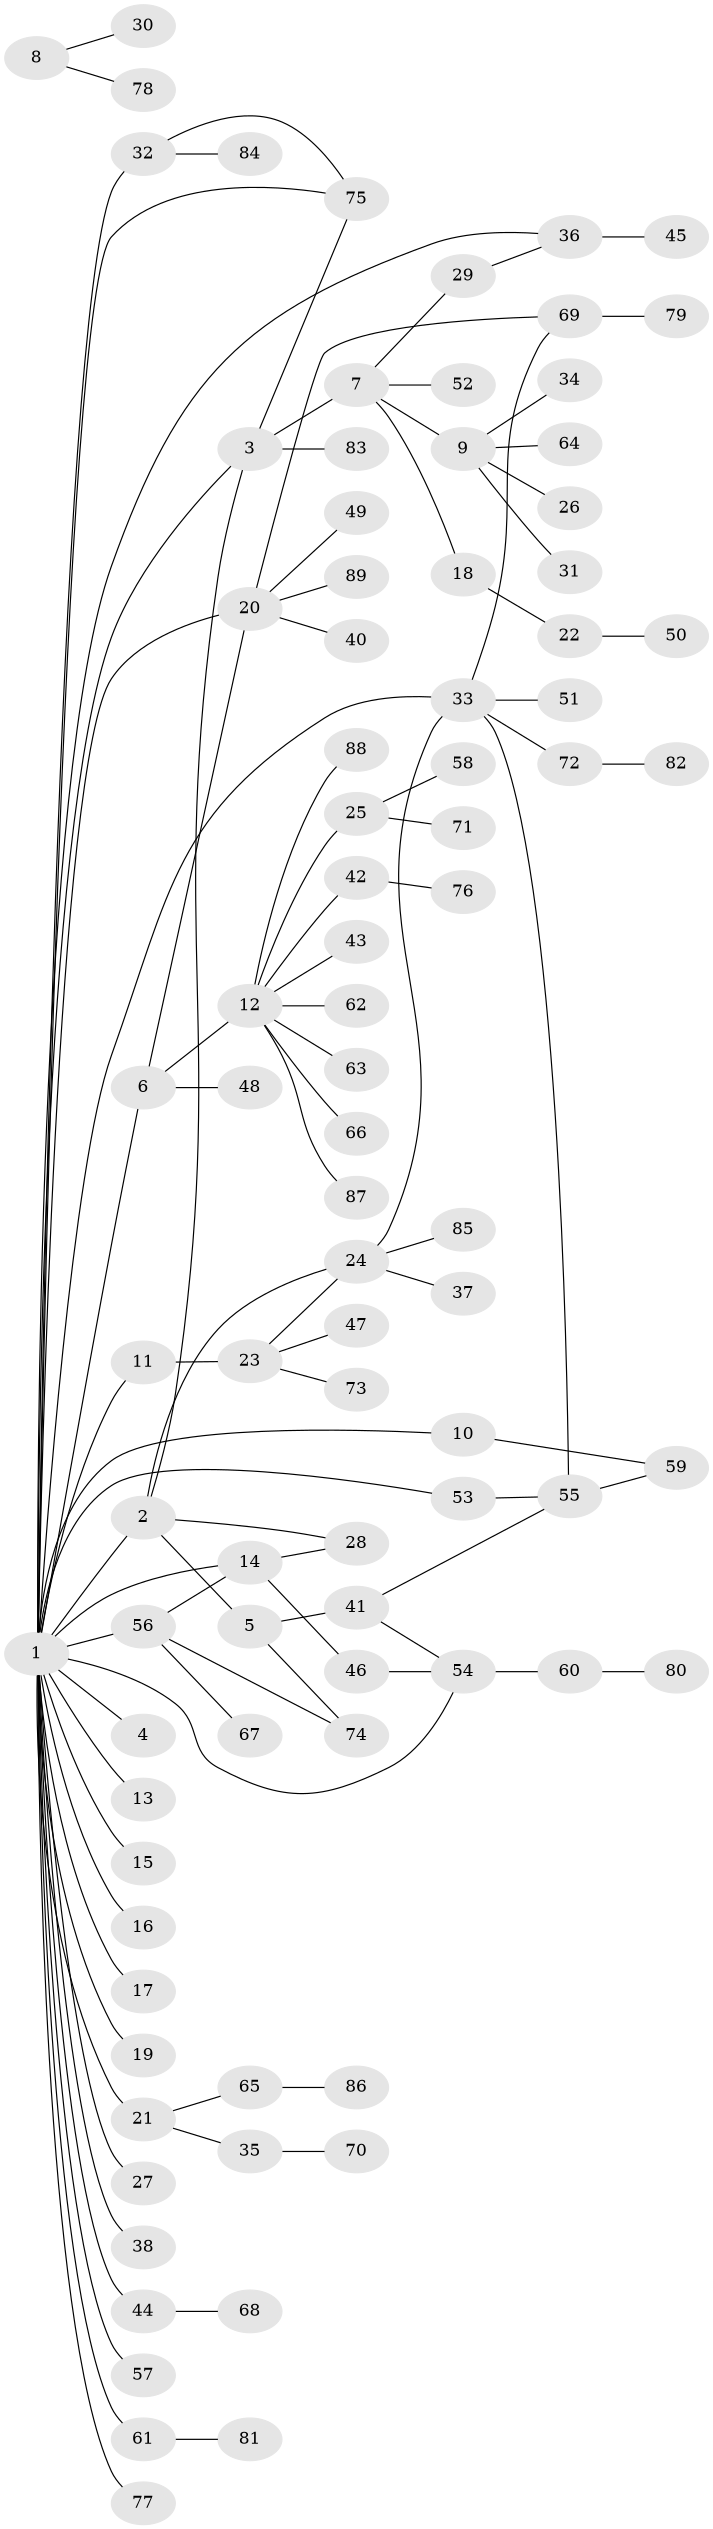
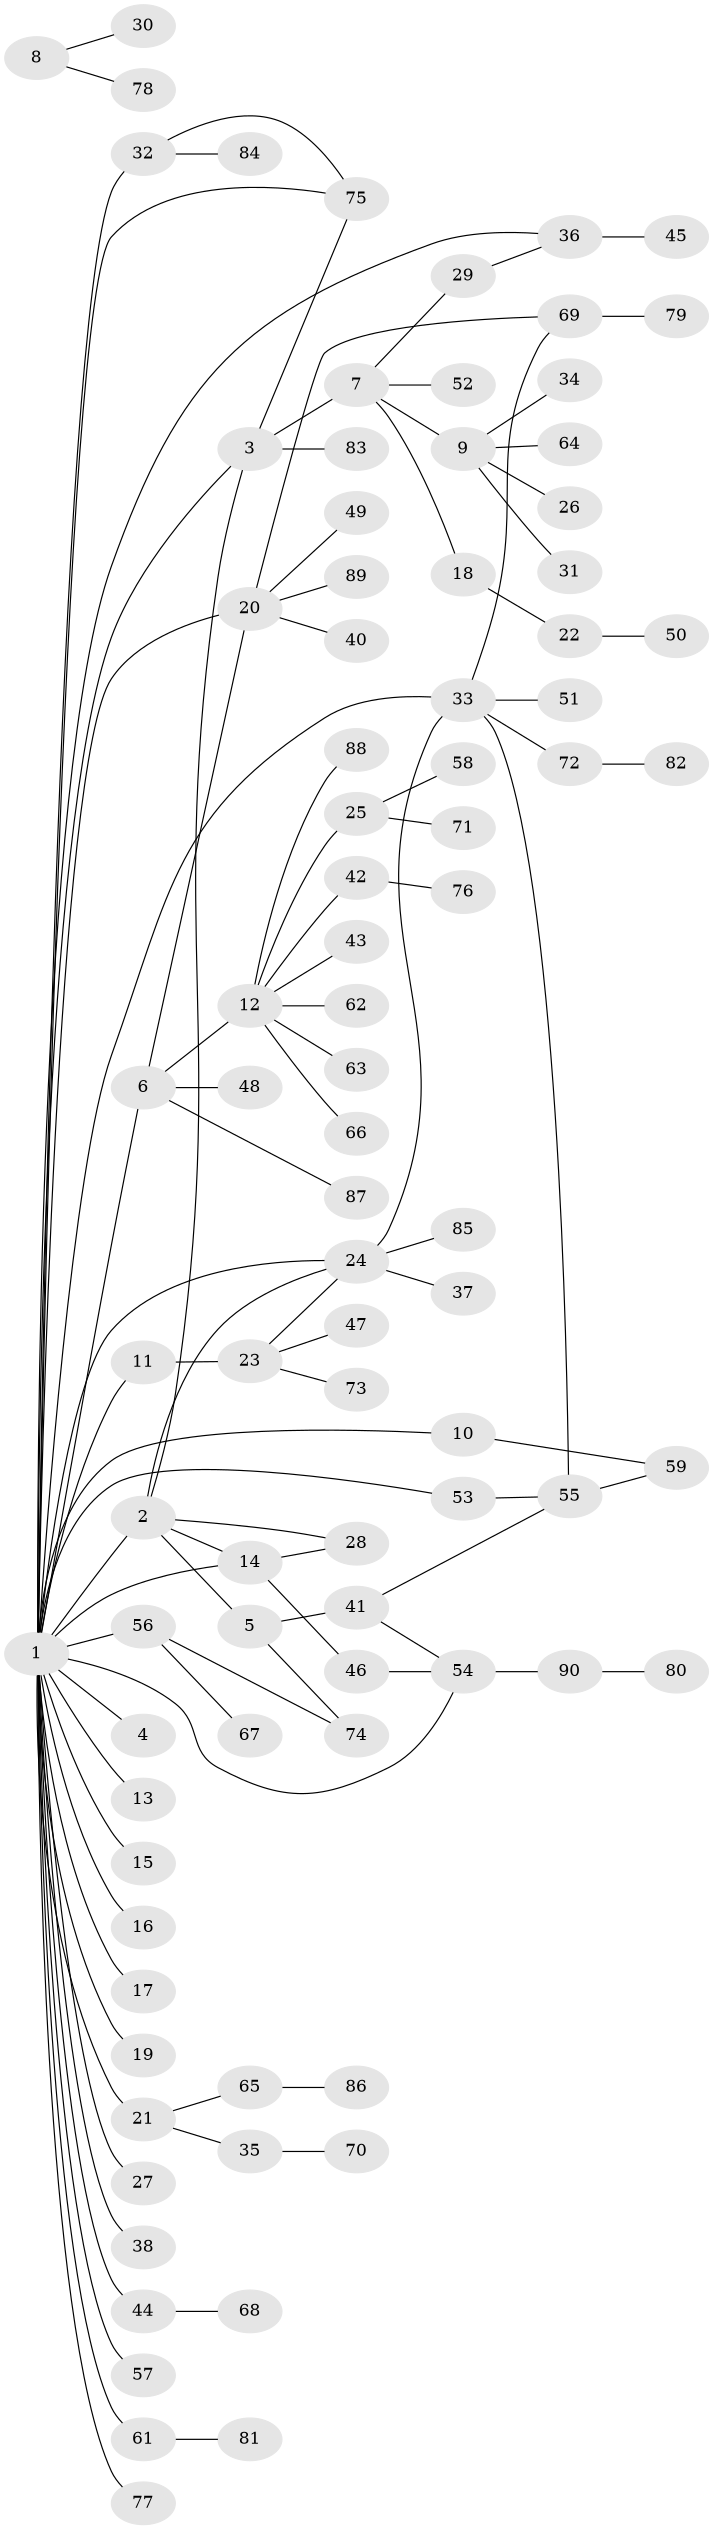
(299, 1104) -> (250, 1143)
none -> (104, 1342)
(197, 1595) -> (197, 1540)
(570, 1672) -> (570, 1672)
